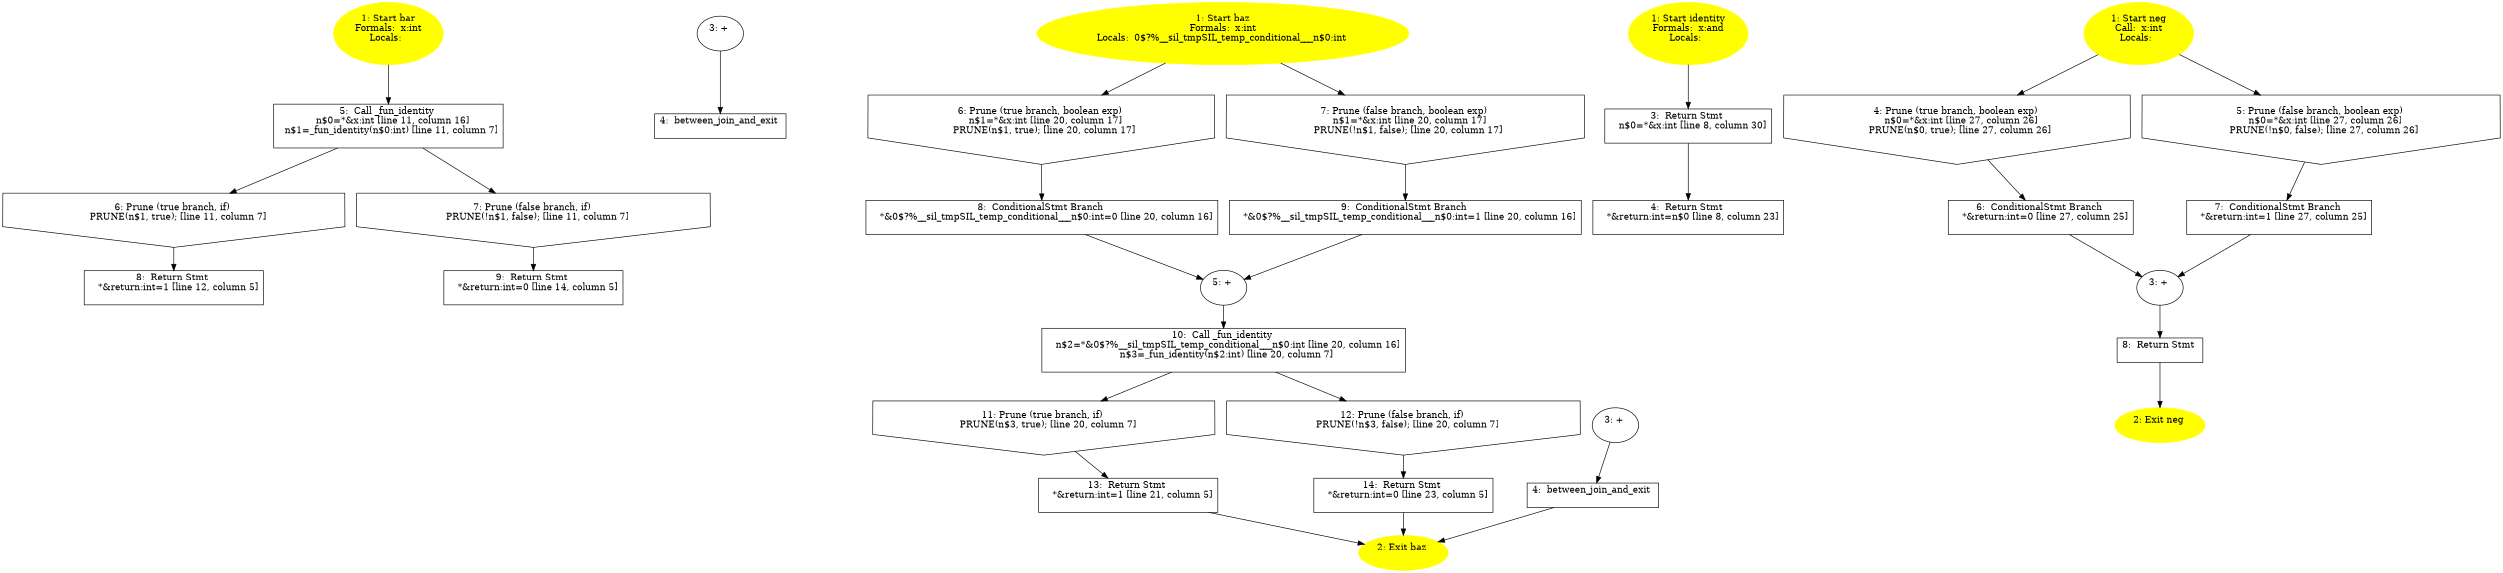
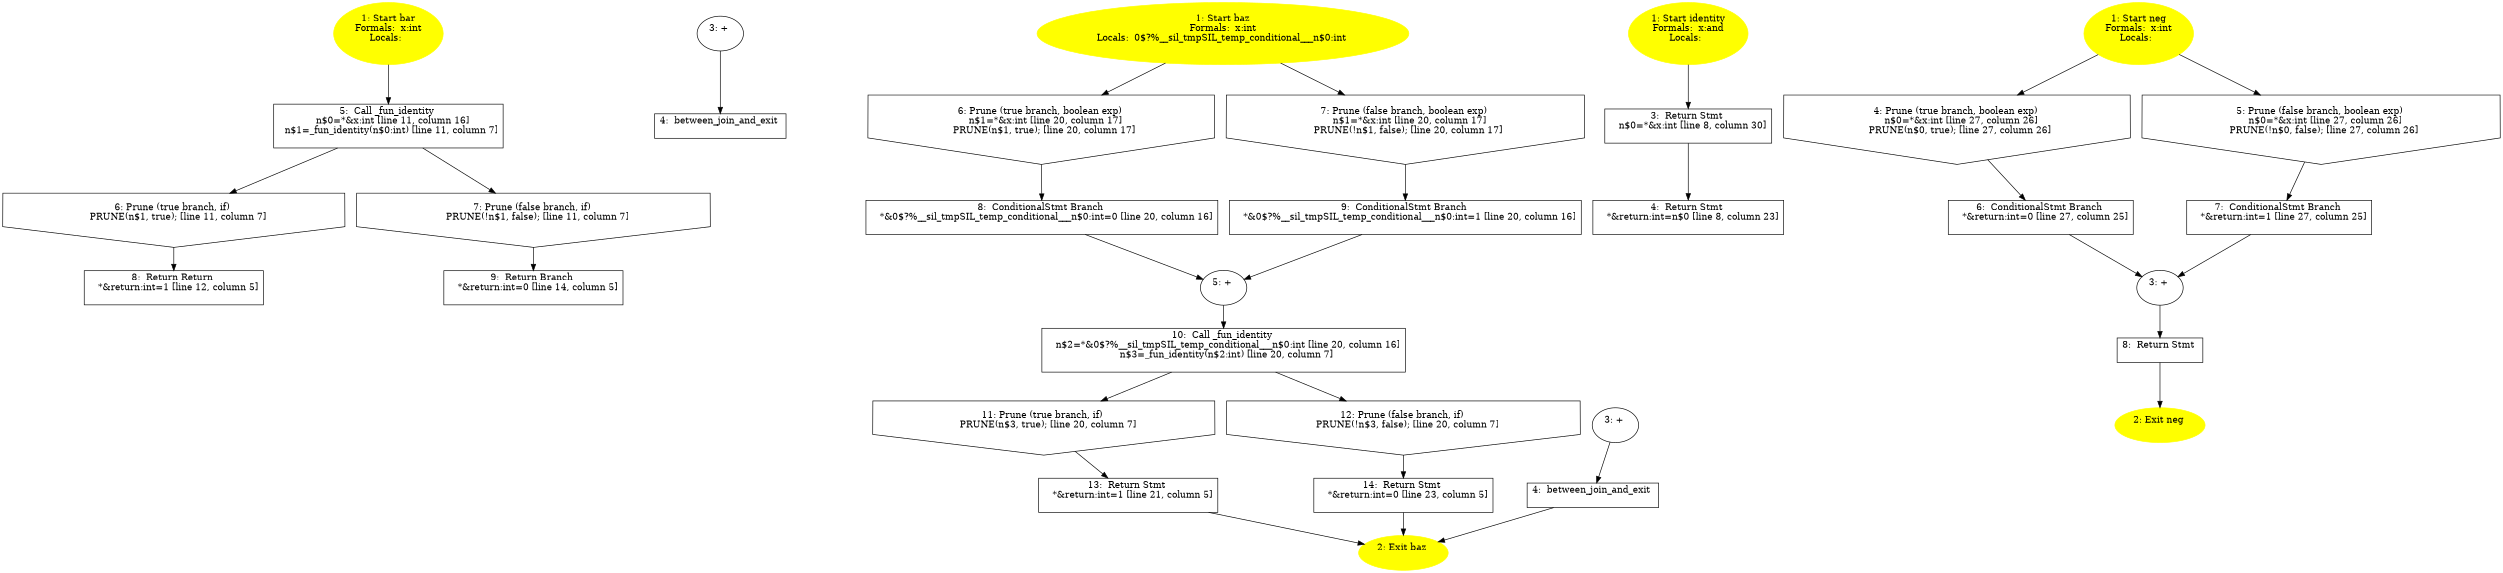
(2139, 34) -> (2139, 34)
(174, 288) -> (174, 288)
(533, 288) -> (533, 288)
